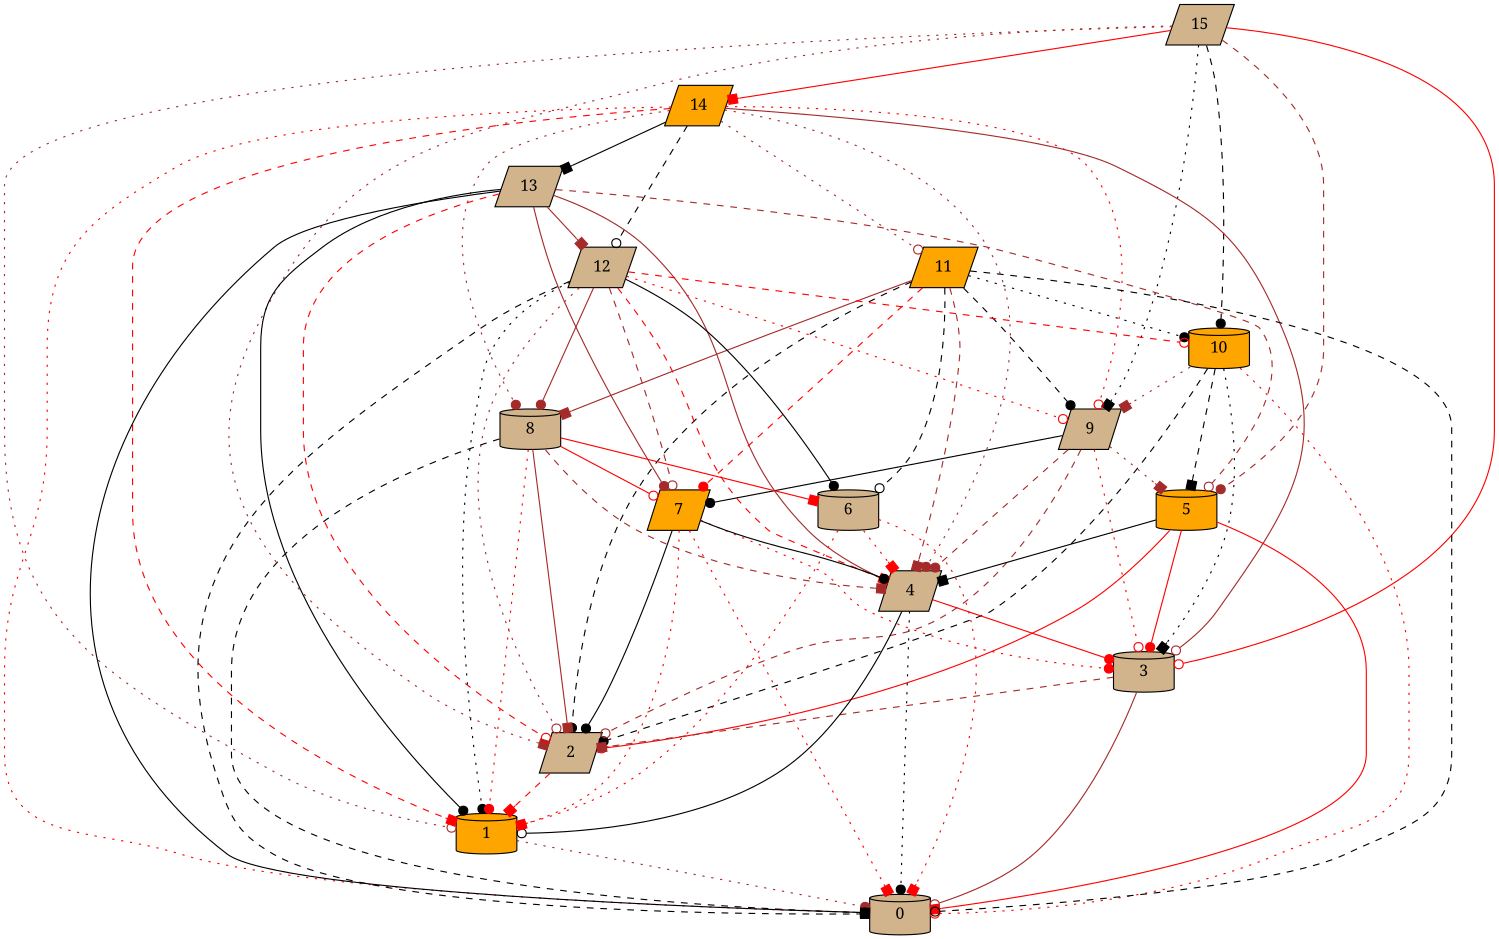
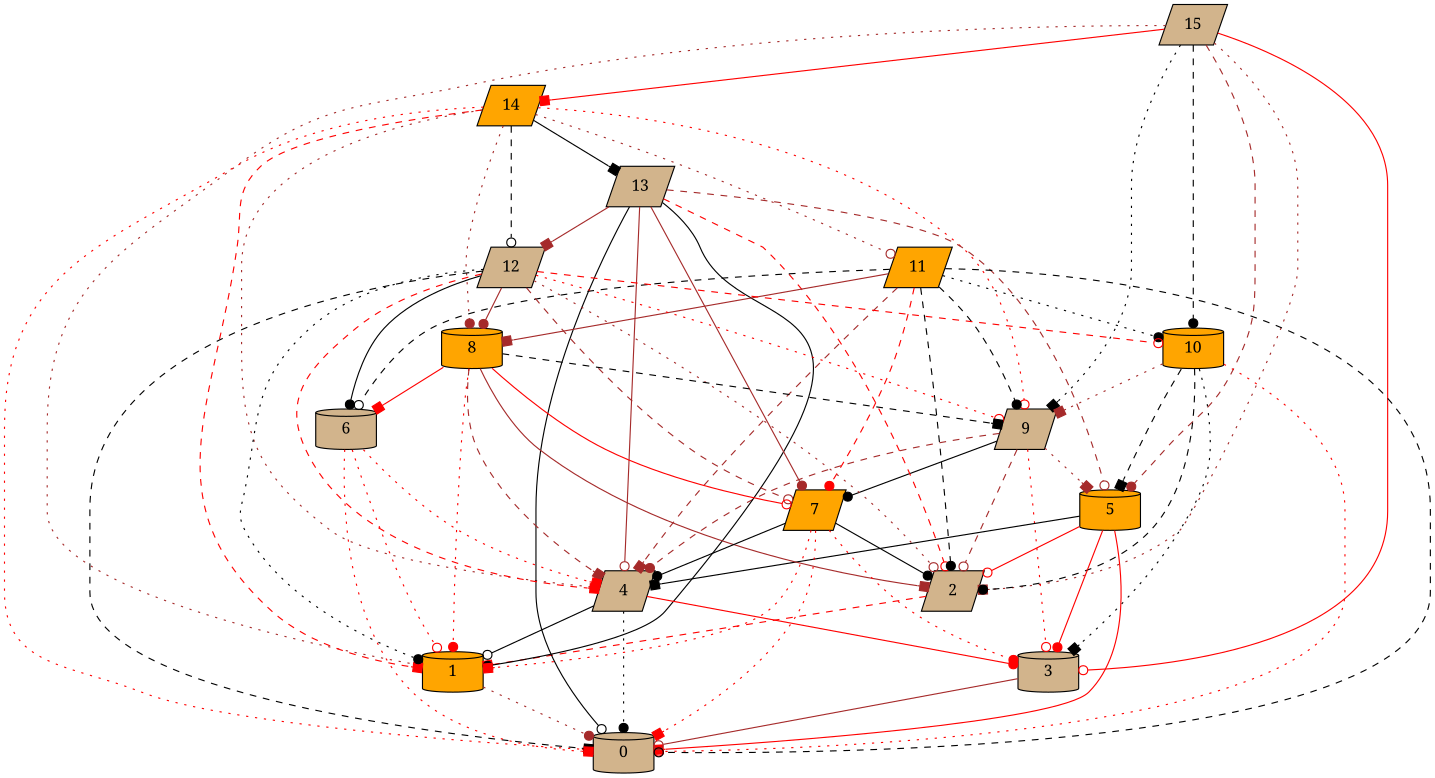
(1204, 217) -> none
(530, 429) -> (472, 348)
(861, 712) -> none
(301, 828) -> (734, 387)
